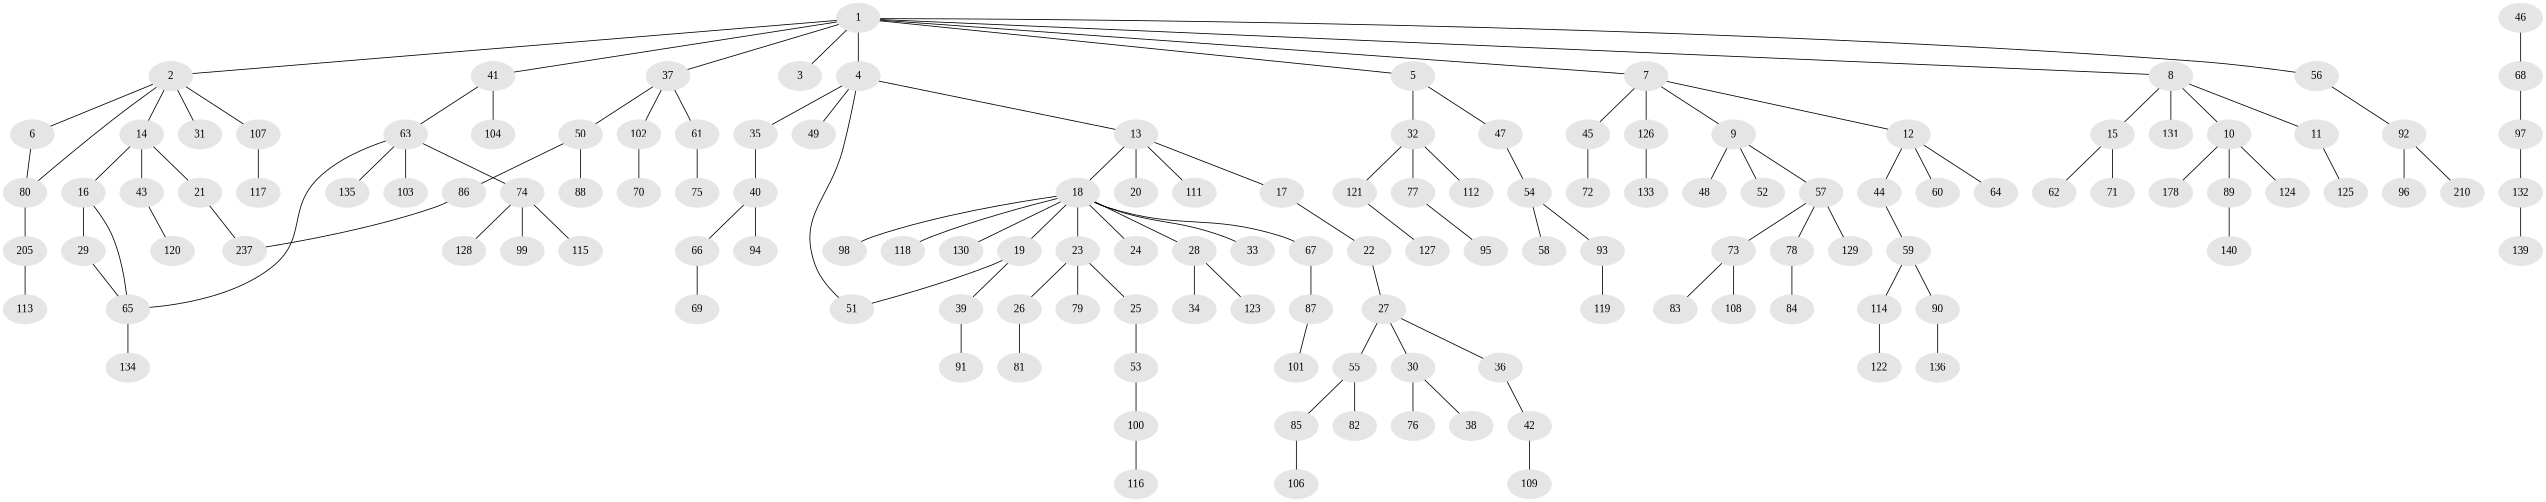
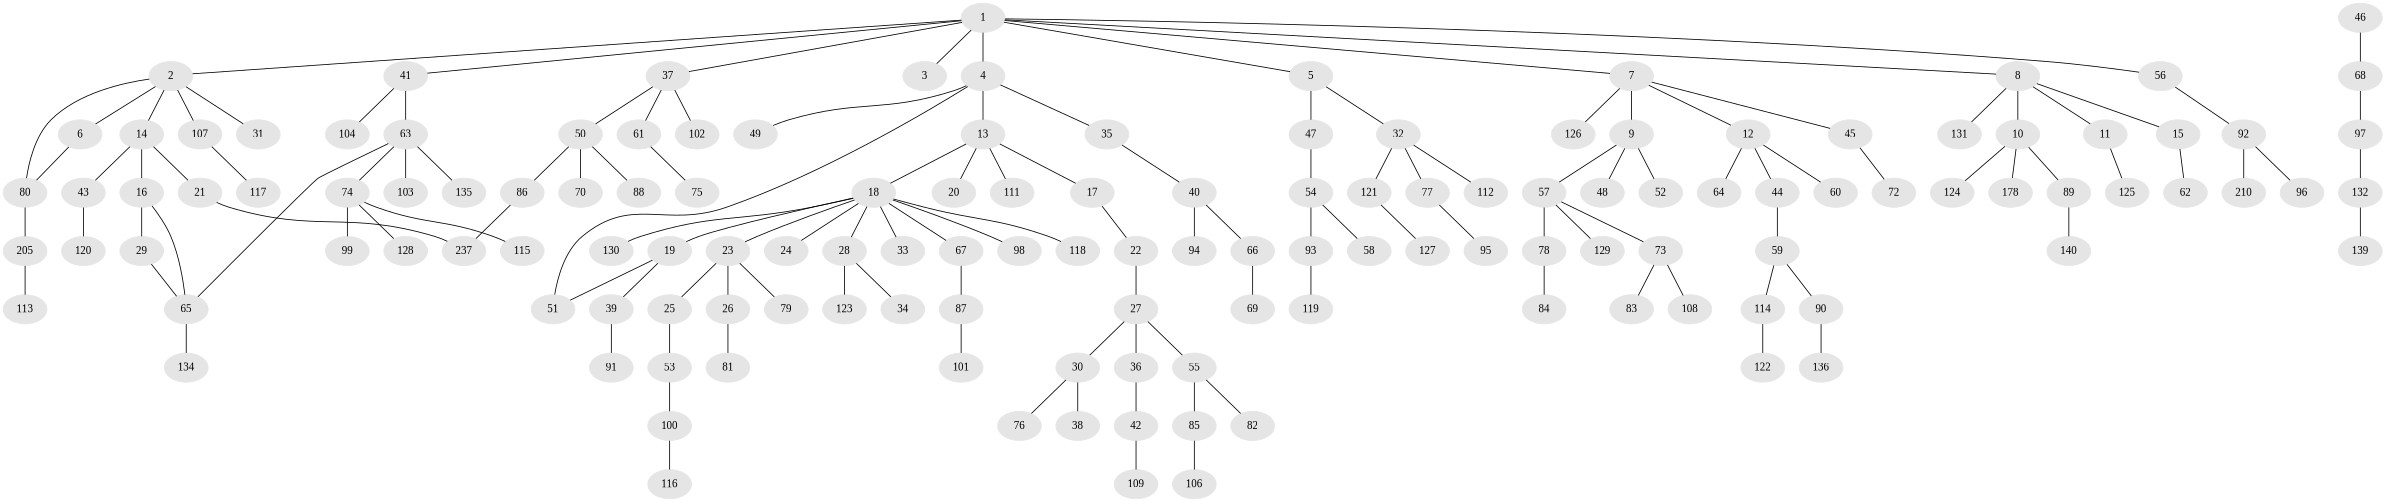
(639, 164) -> (581, 164)
(1646, 193) -> none
(2113, 193) -> none
